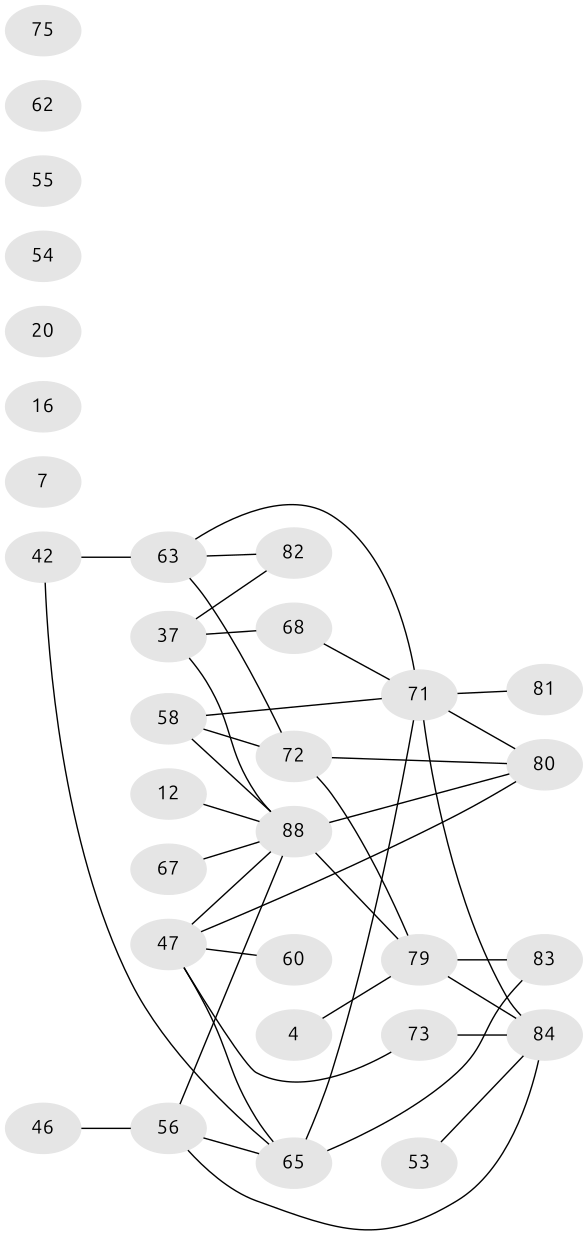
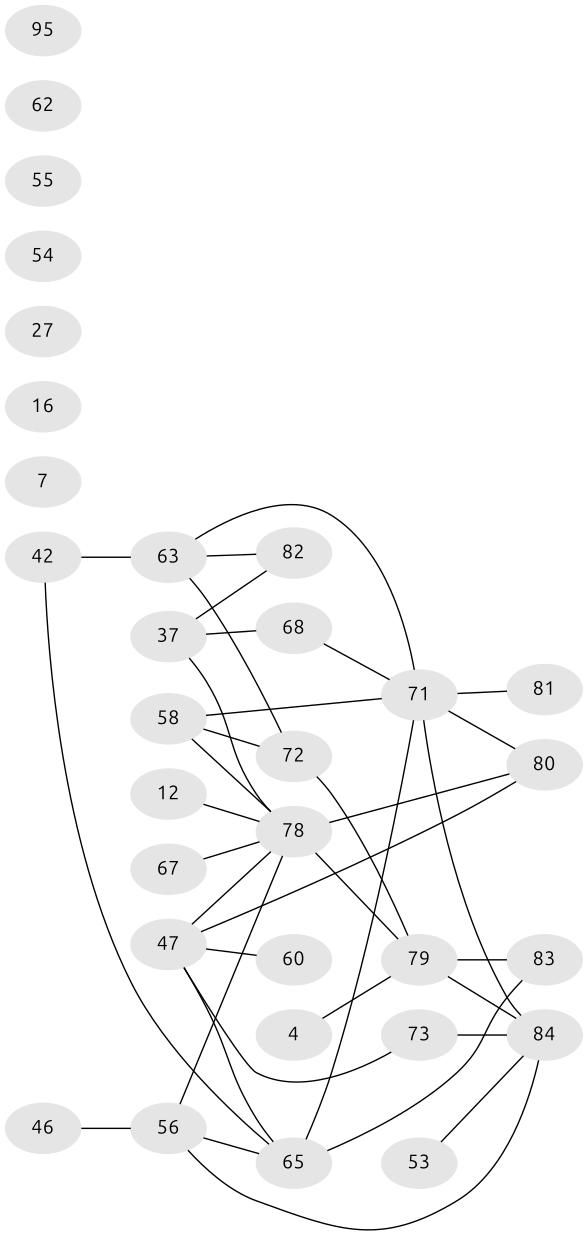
(43, 31) -> (43, 31)
(43, 332) -> (43, 332)
(419, 761) -> none
(294, 832) -> (294, 832)
